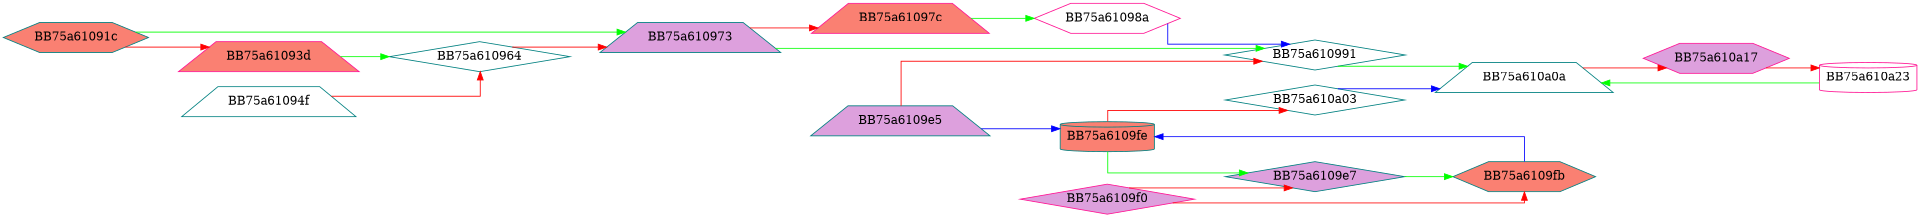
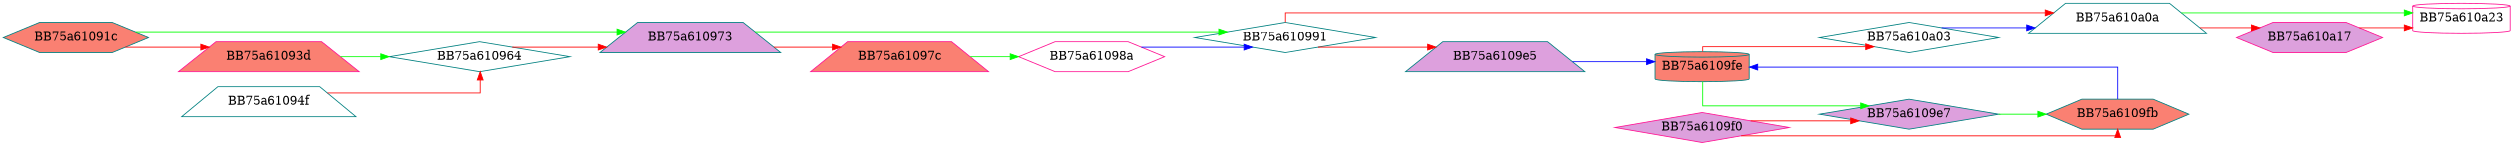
(1055, 61) -> (1373, 47)
(1398, 66) -> (1660, 13)
(1715, 83) -> (2293, 13)
